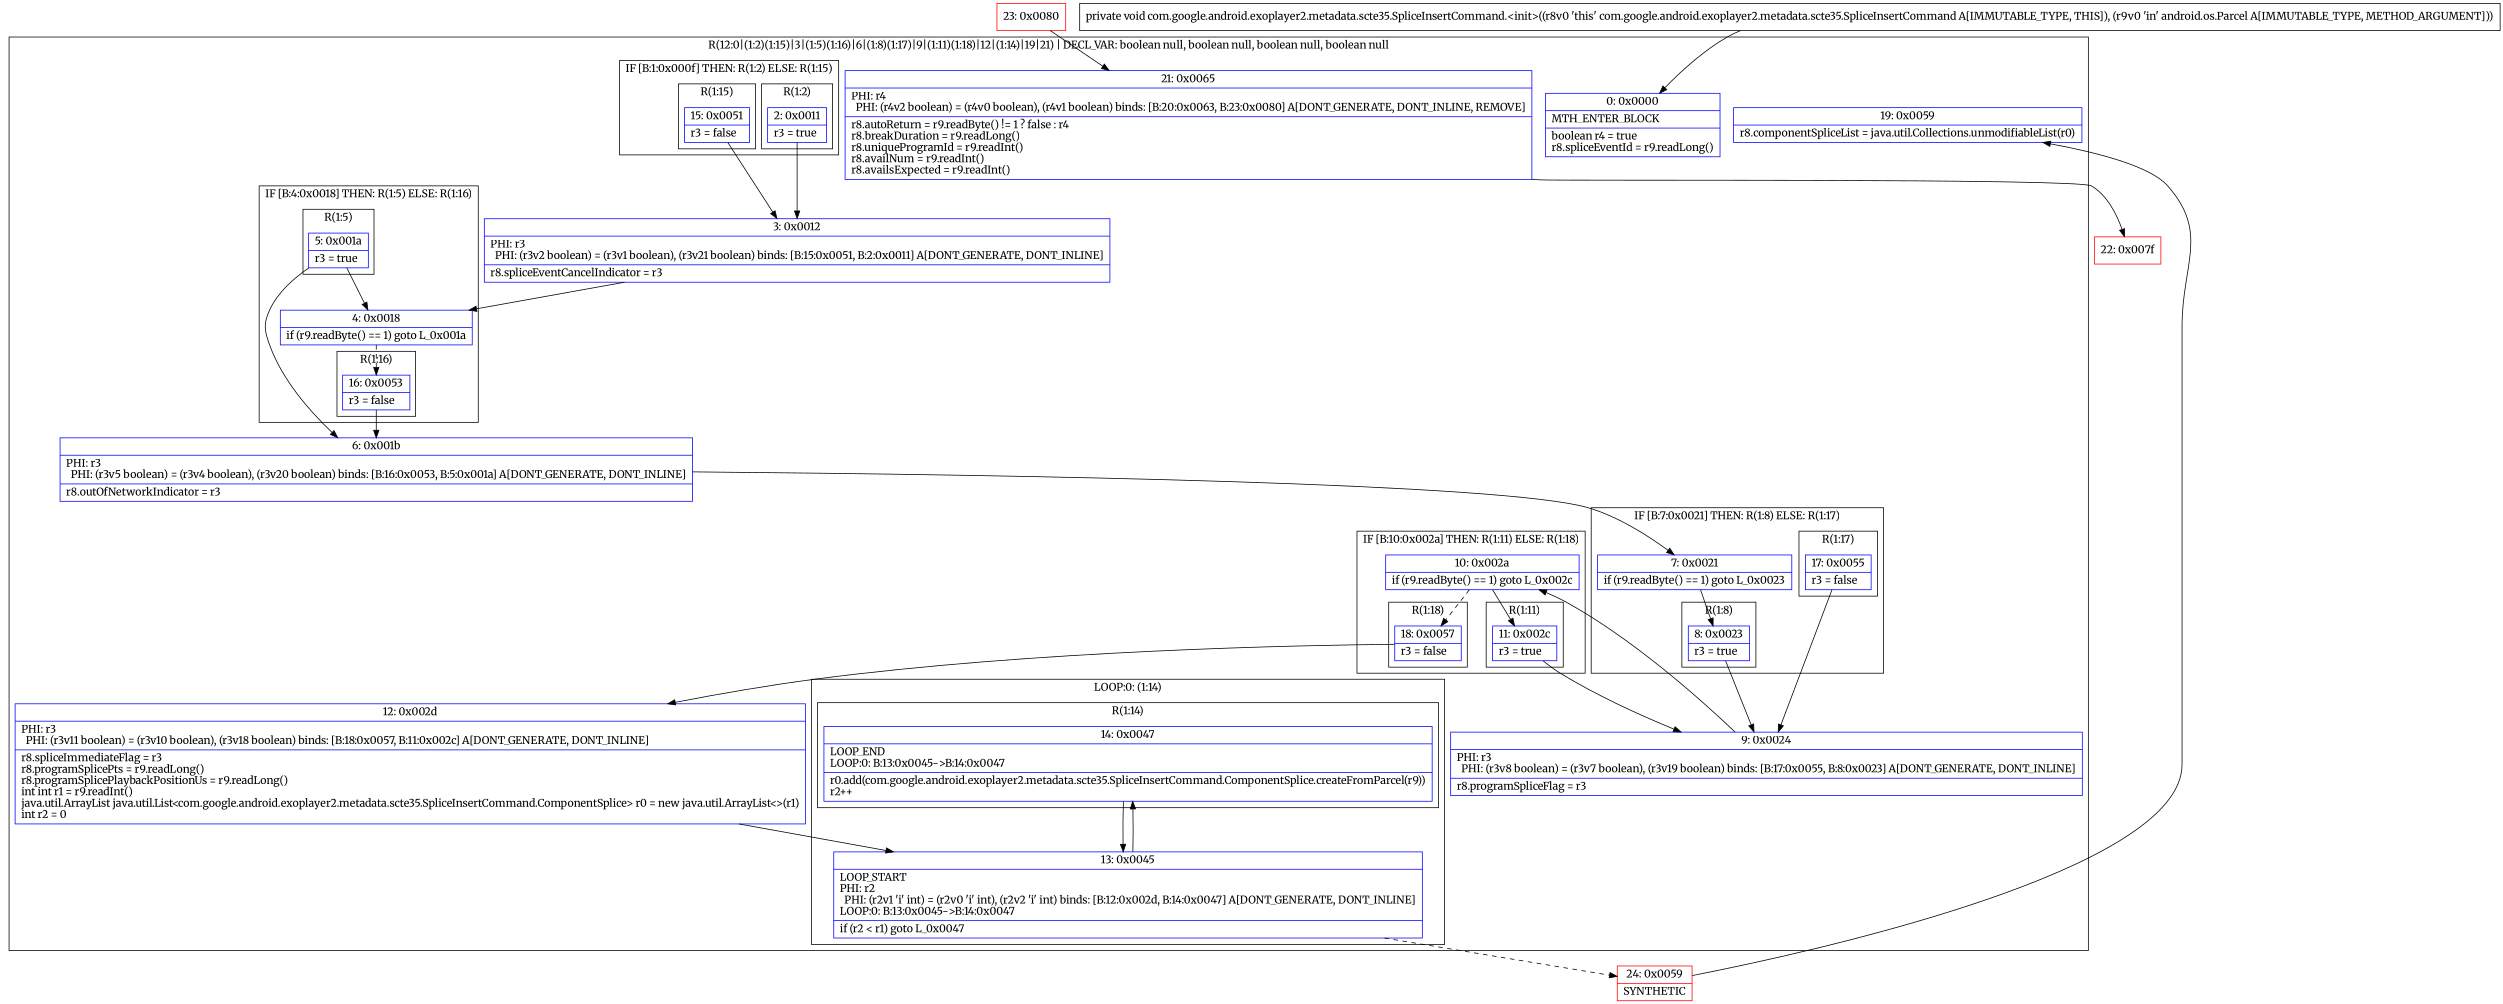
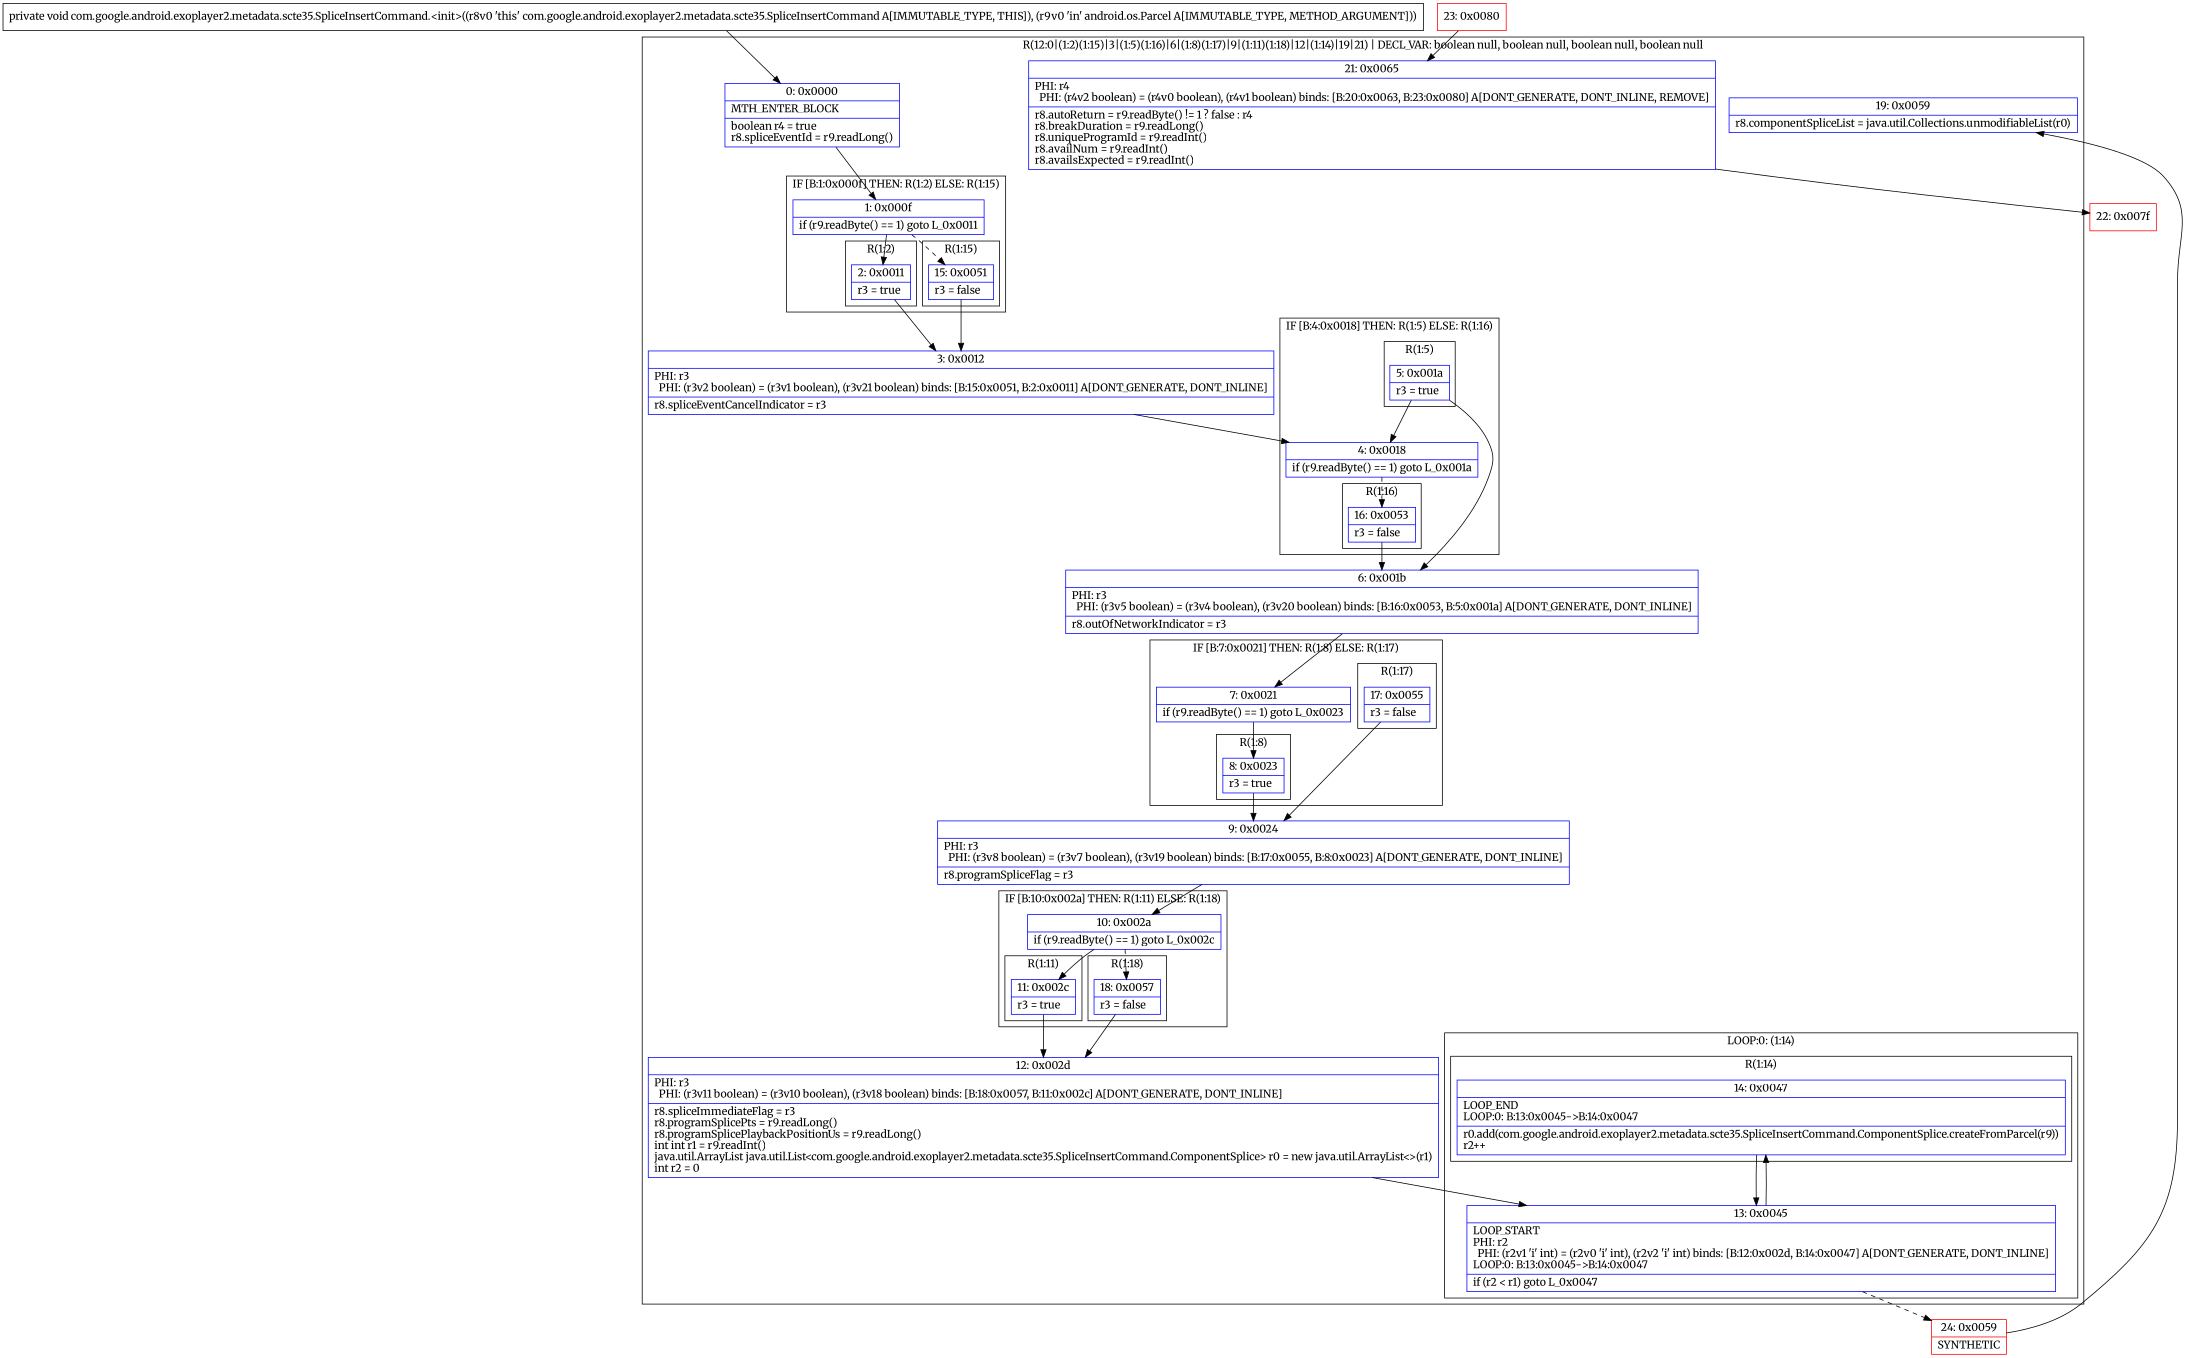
none -> (889, 217)
(1607, 699) -> (1043, 1032)
